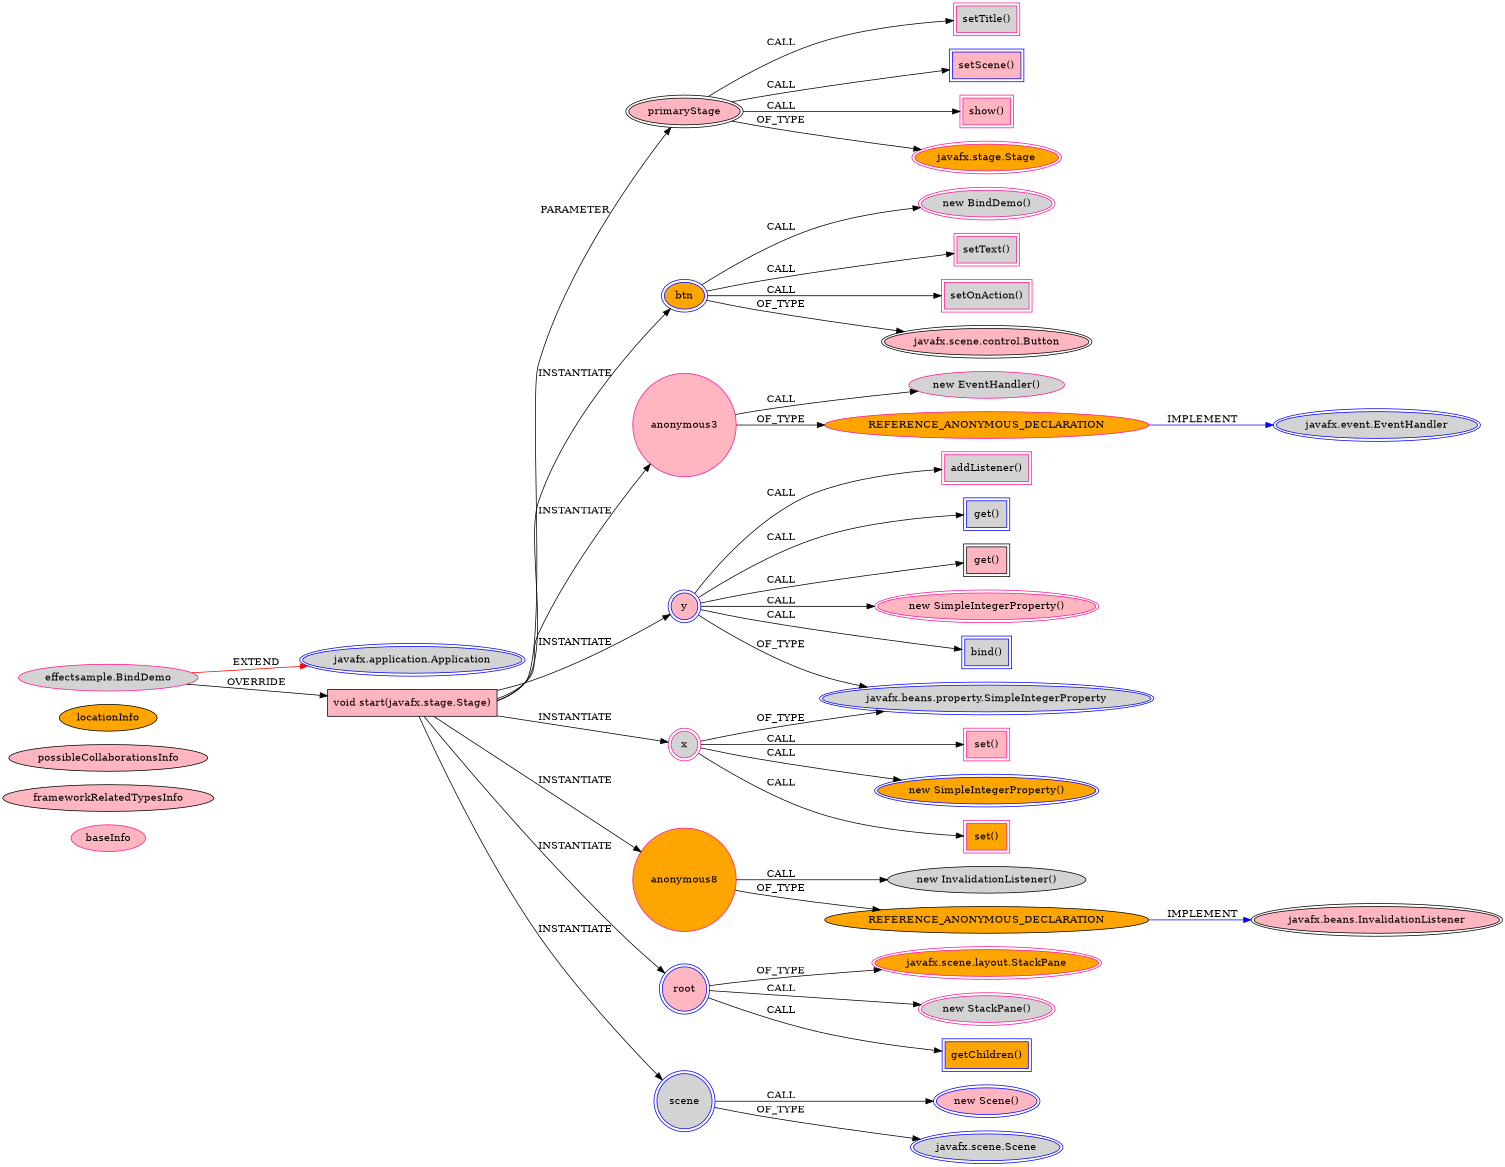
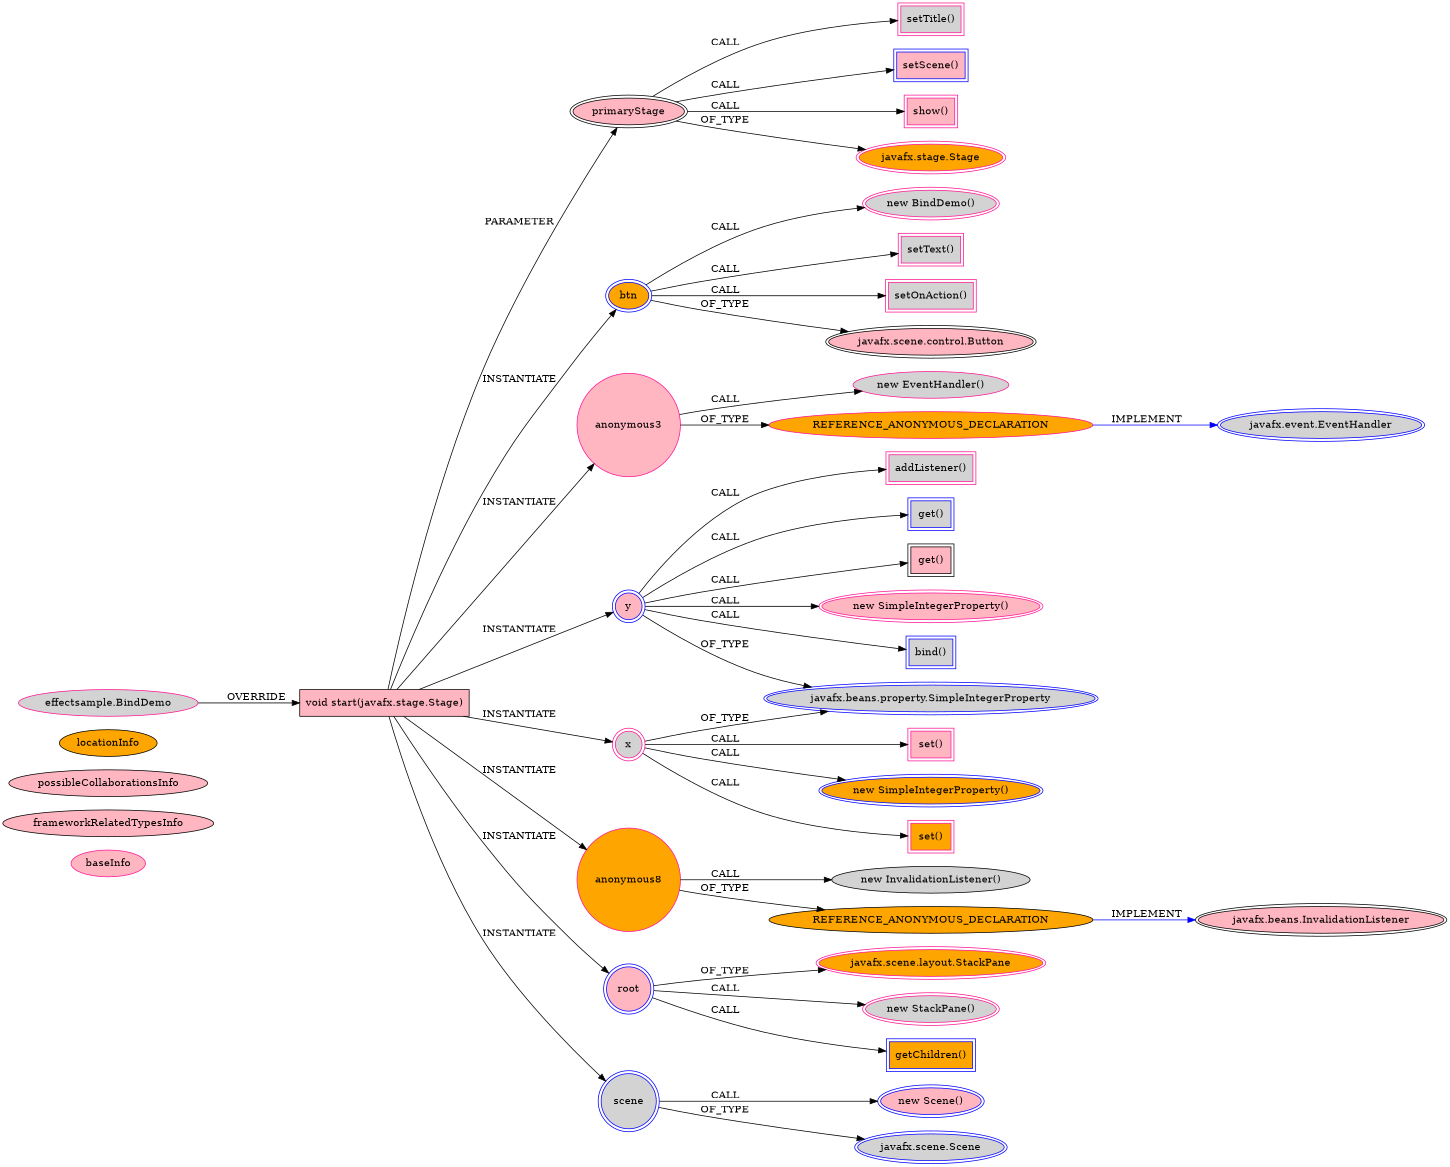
(412, 660) -> none
